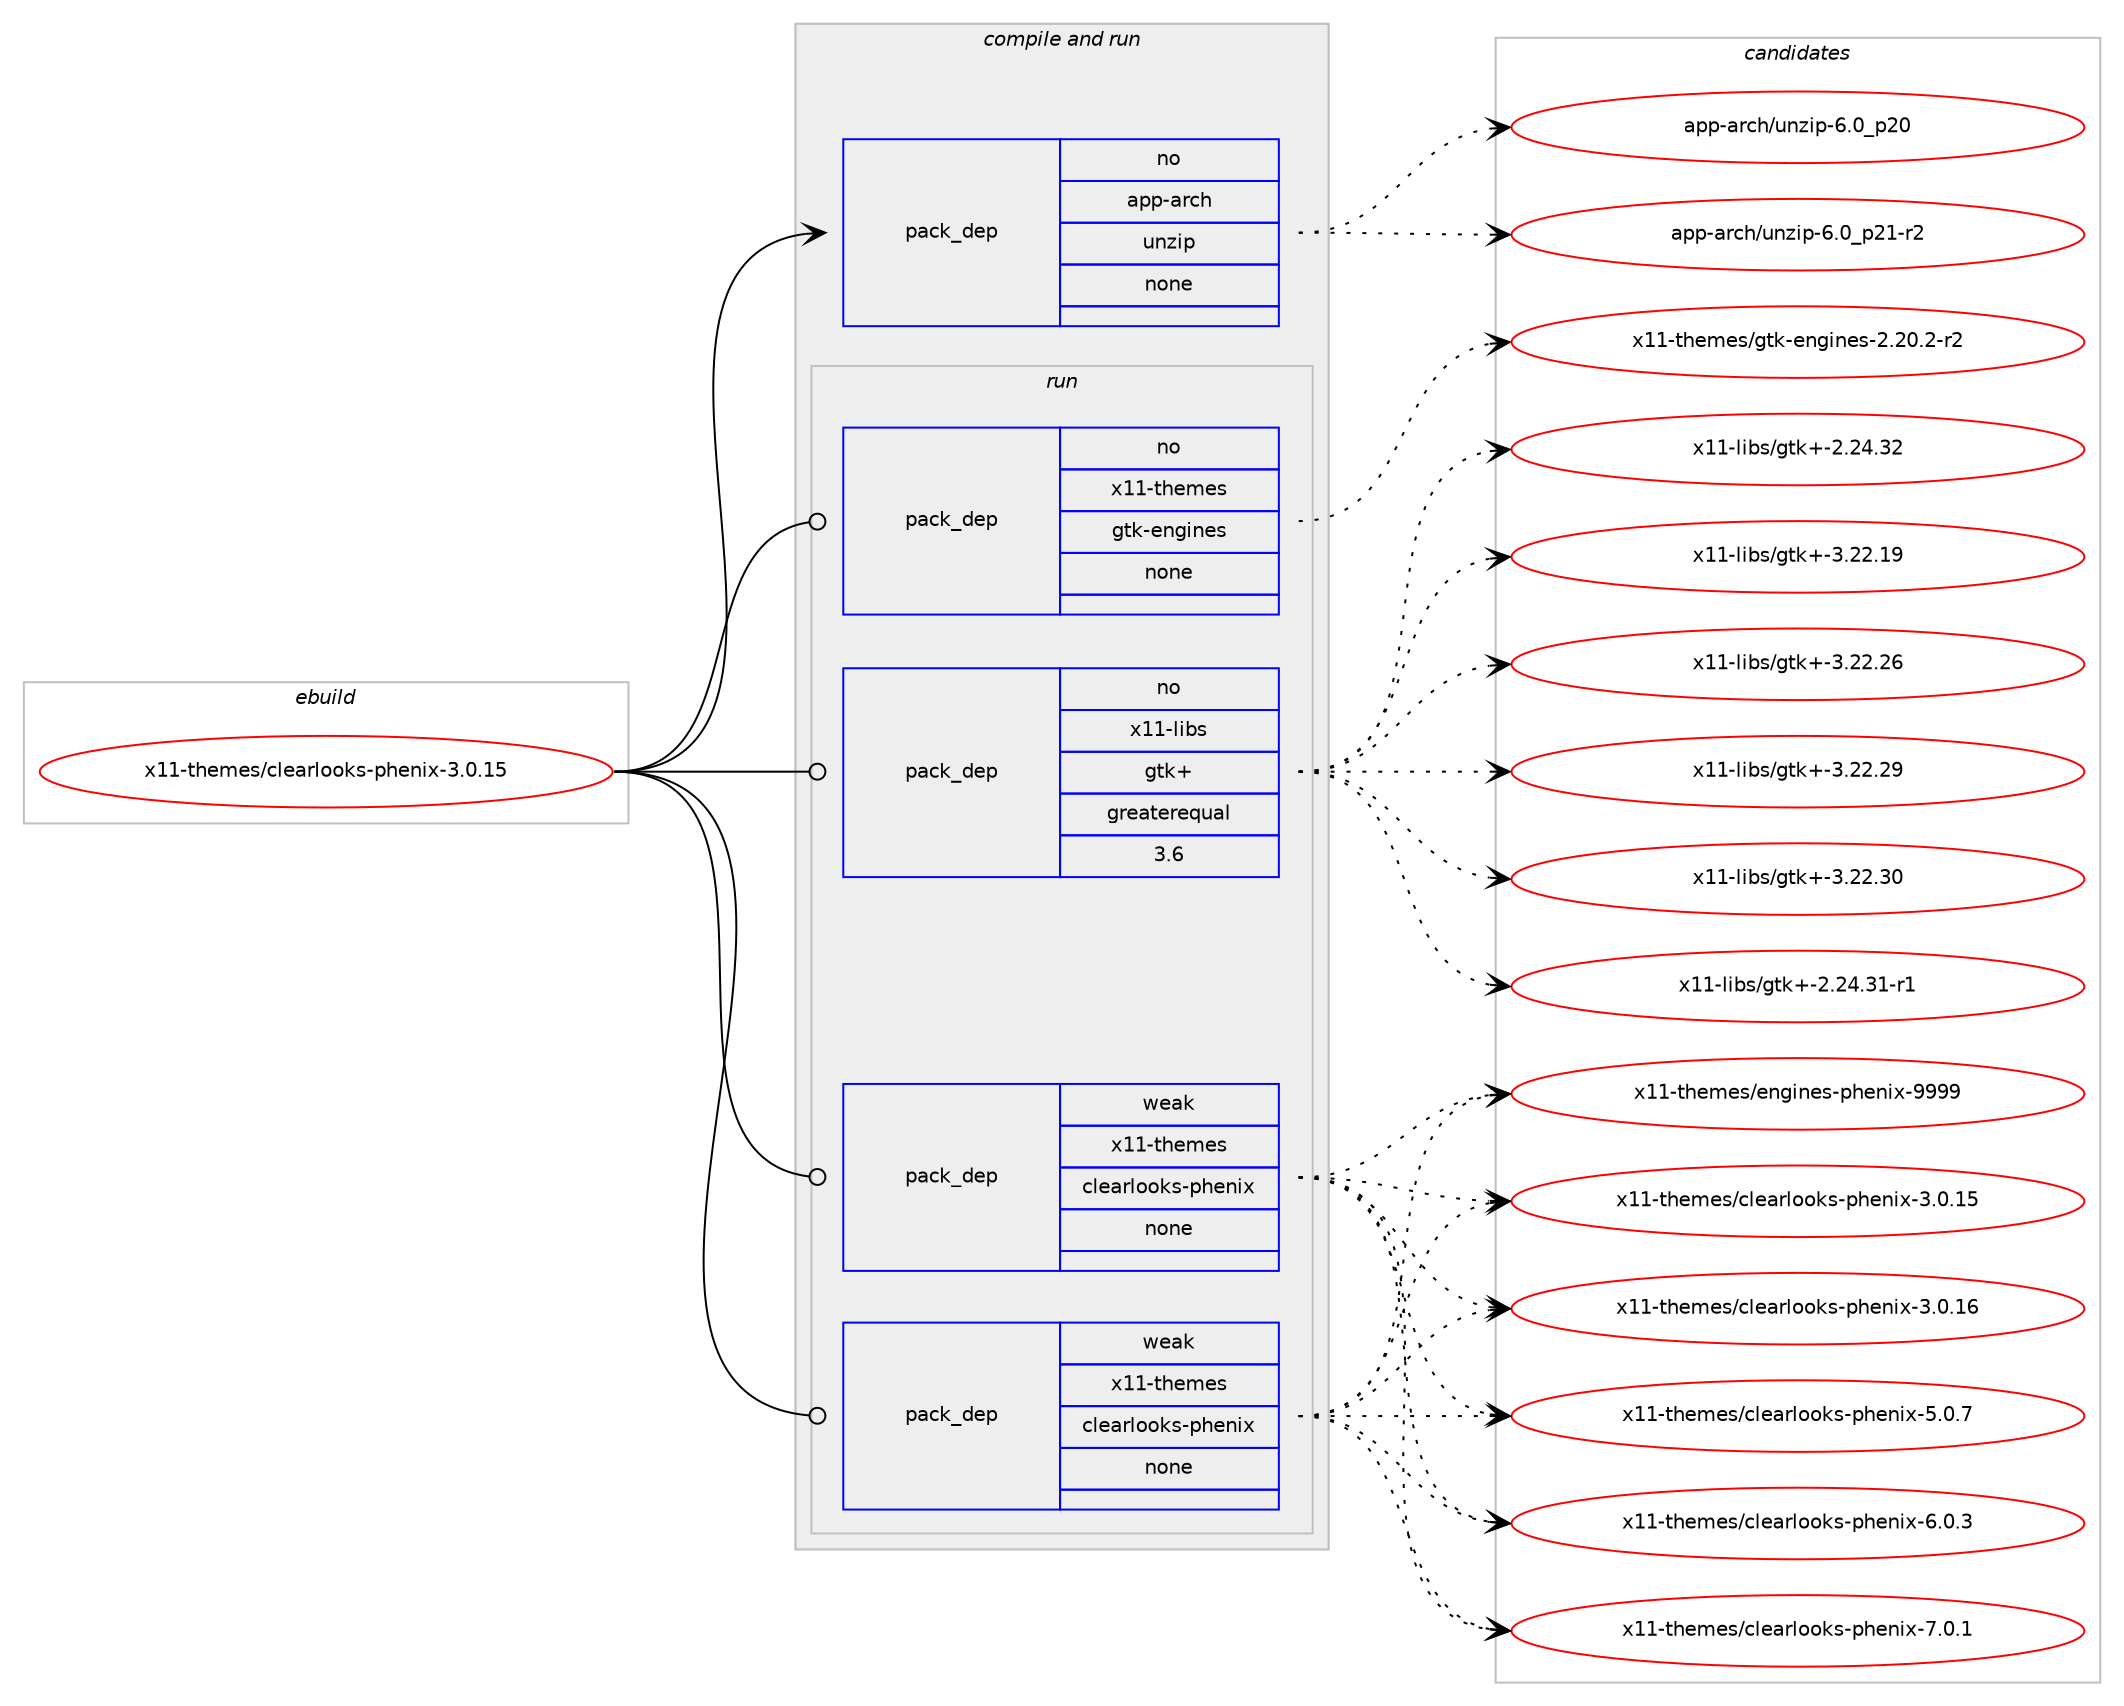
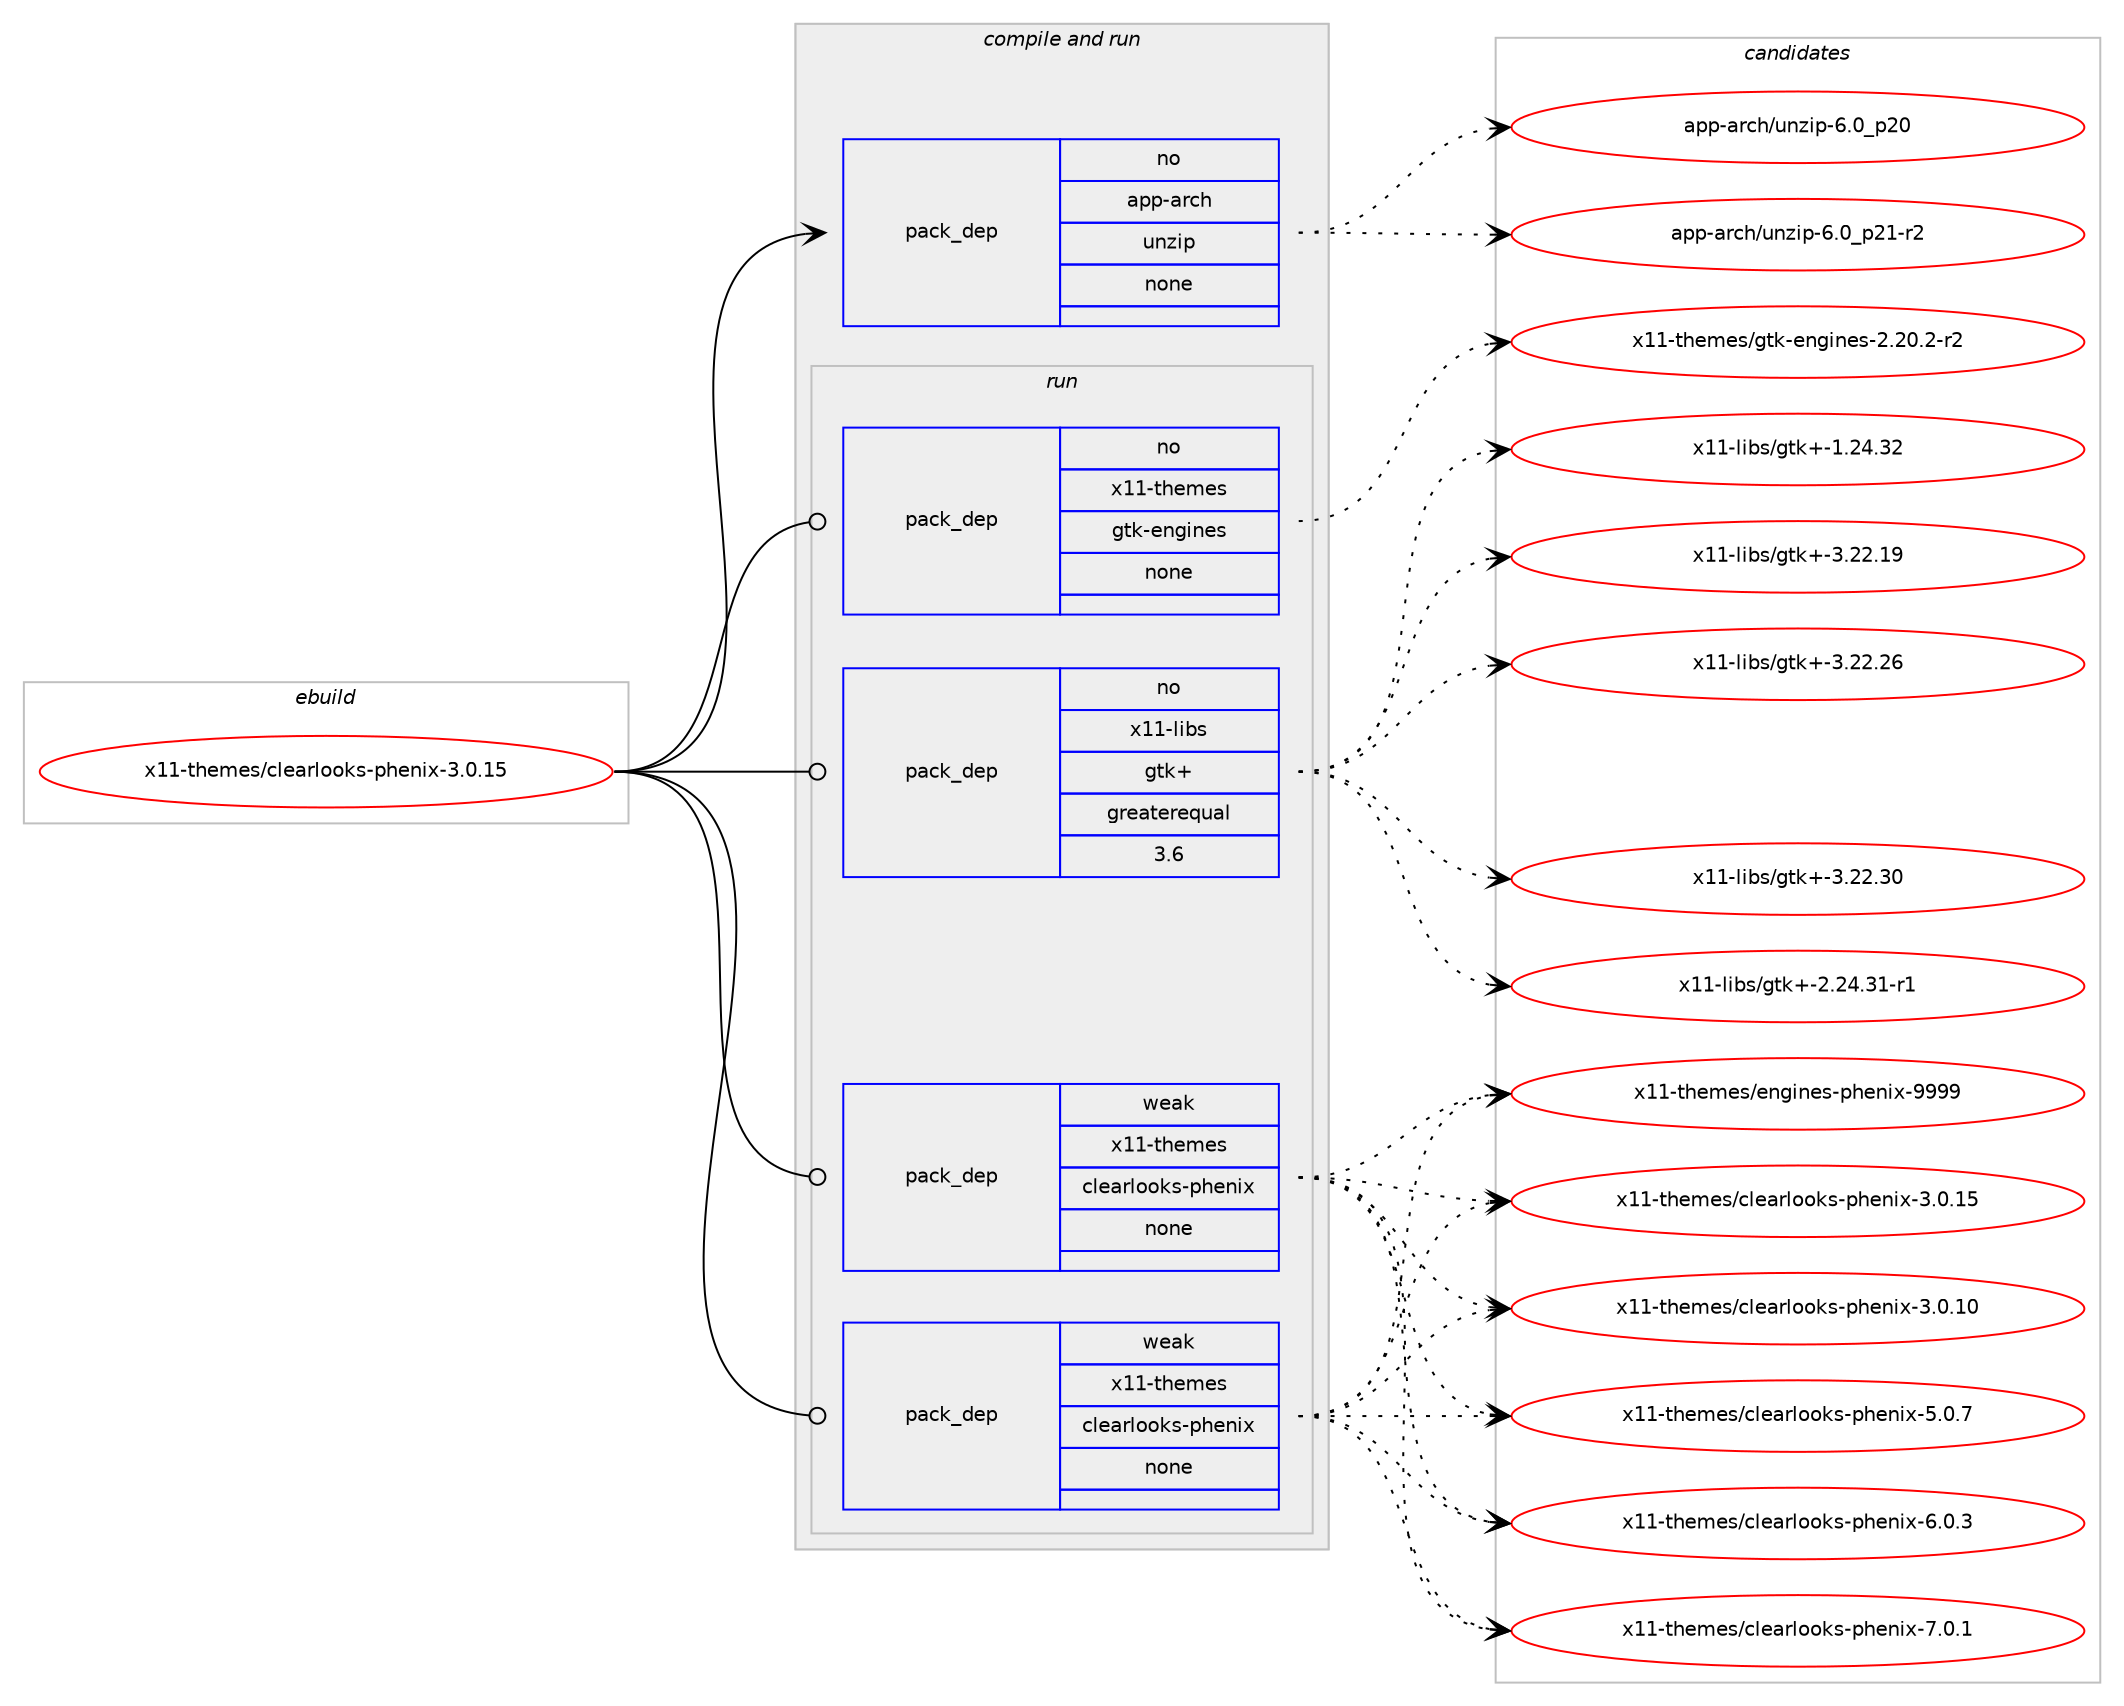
(1798, 449) -> (1798, 449)
(1798, 772) -> none
(1798, 1309) -> (1798, 1309)
